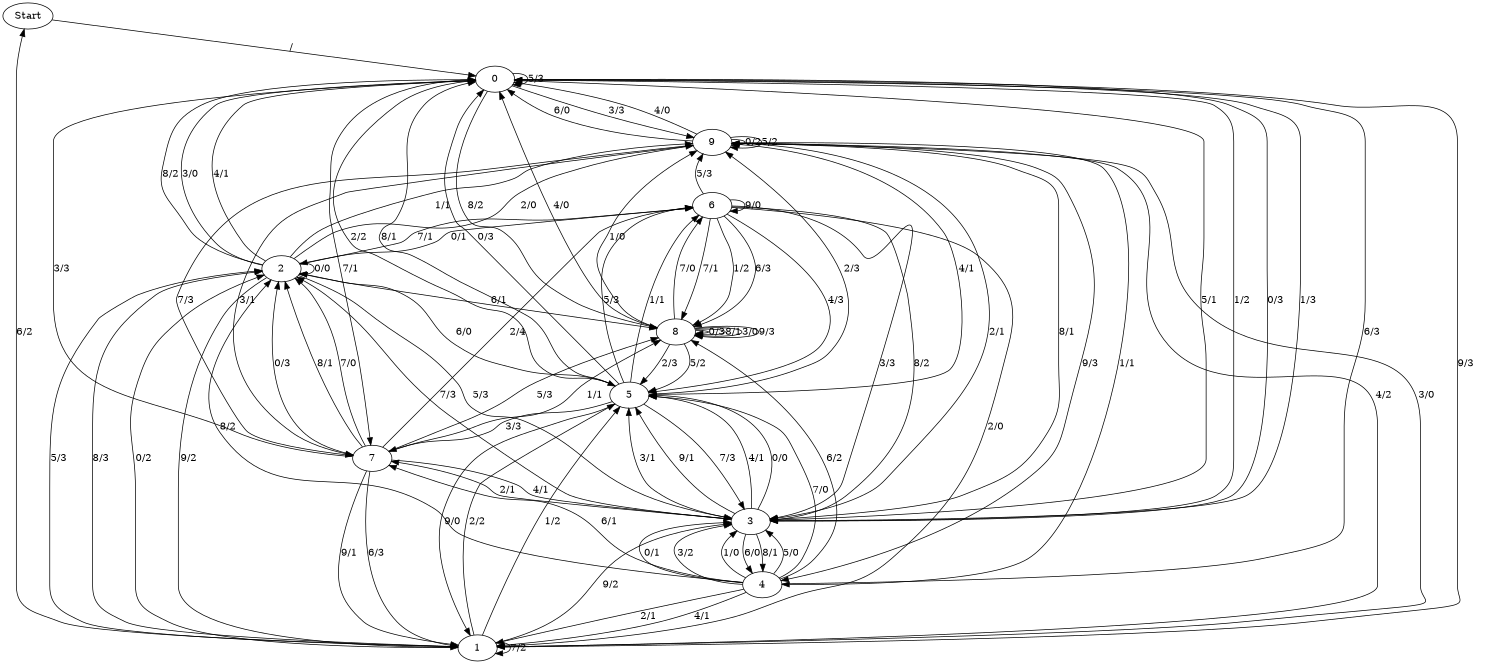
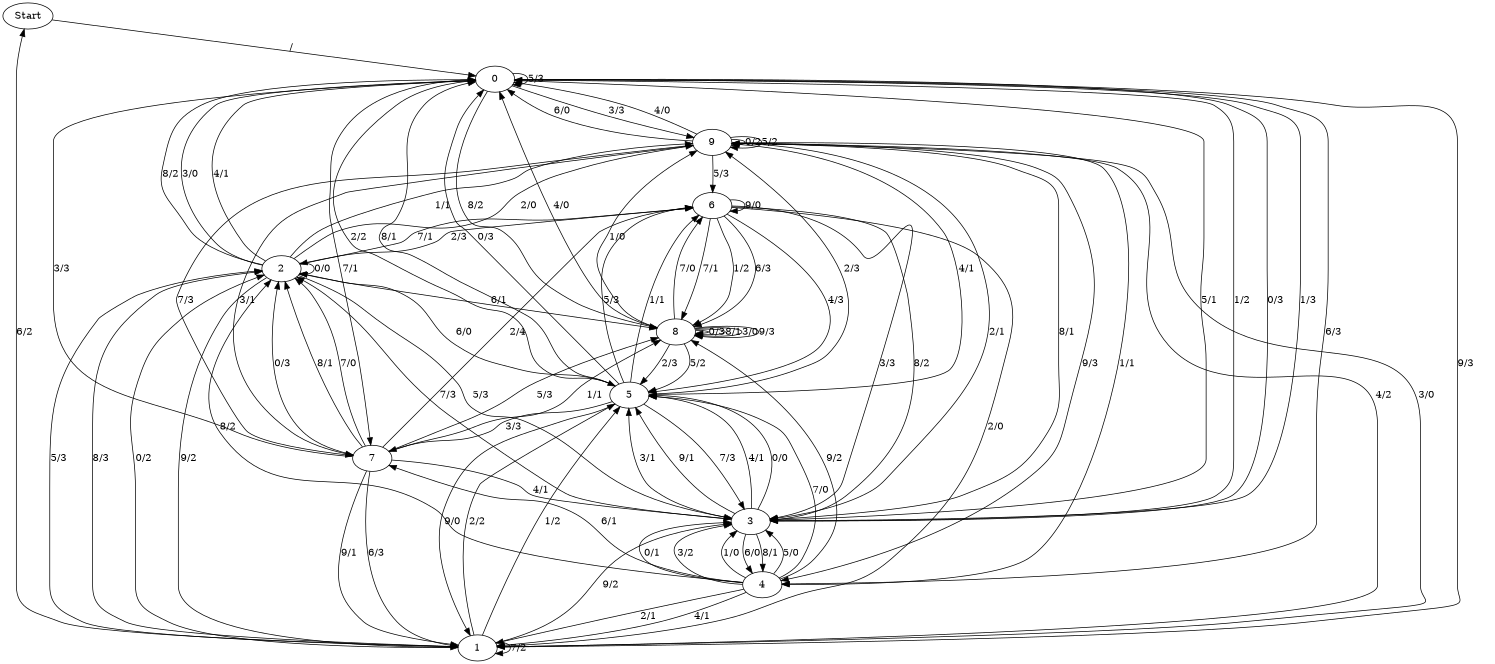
(696, 178) -> (713, 170)
(1365, 191) -> (1328, 185)
(459, 237) -> (459, 237)
(835, 458) -> (835, 458)
(488, 488) -> none
